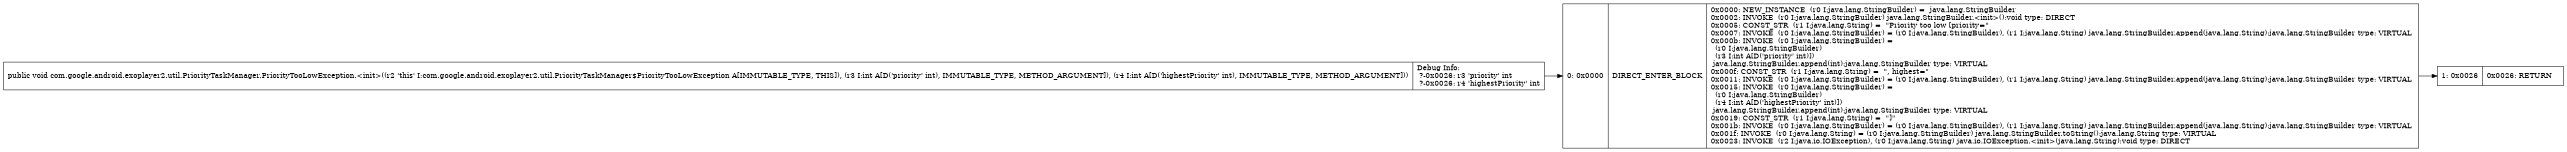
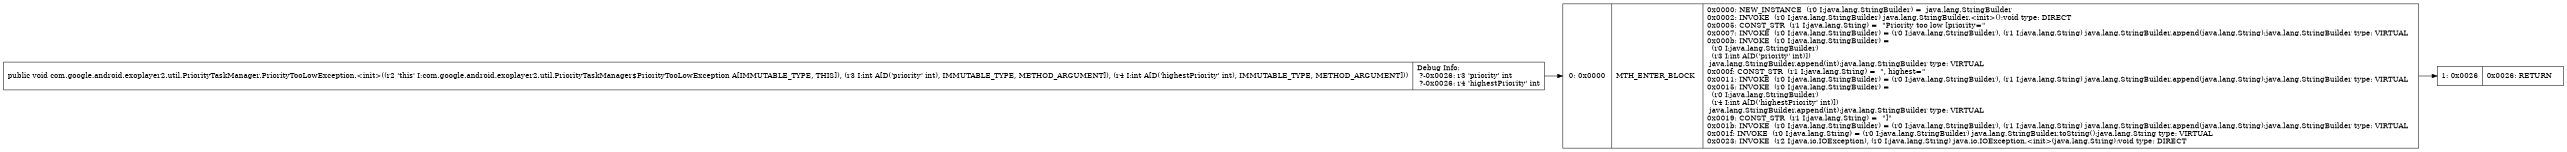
(1657, 76) -> (1656, 76)
